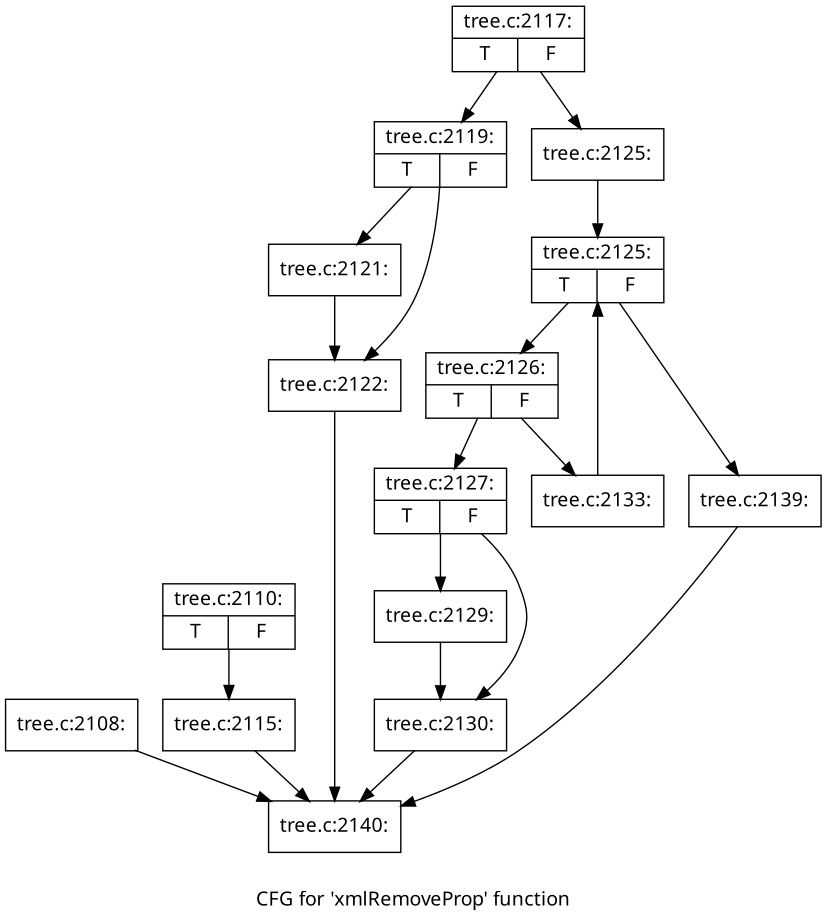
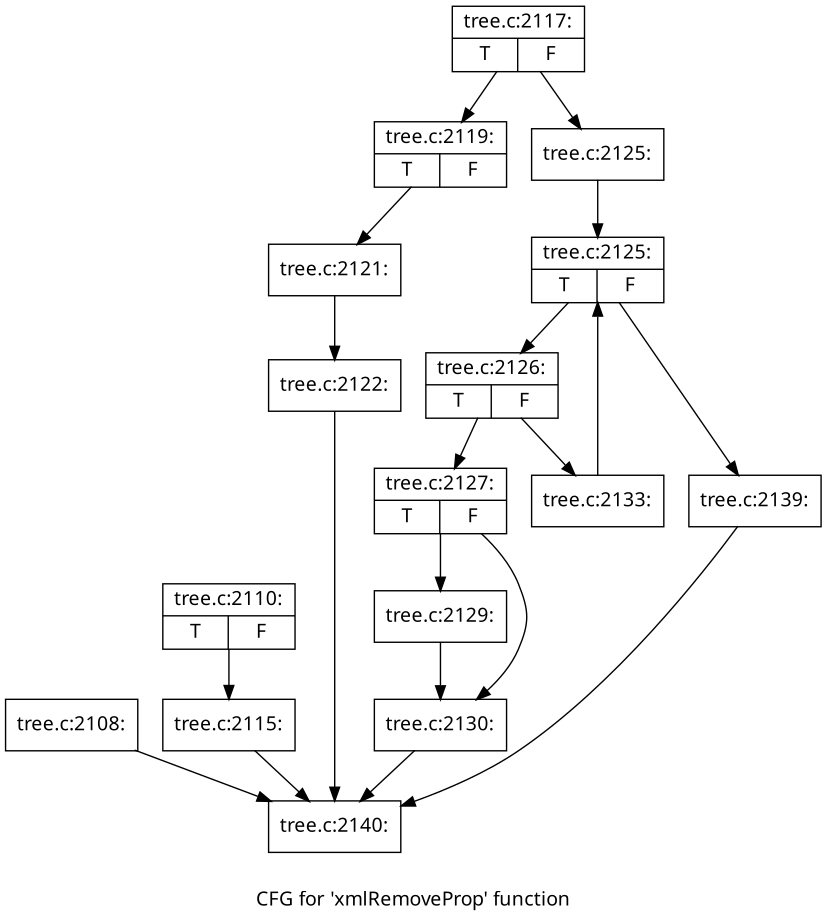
(424, 276) -> none
